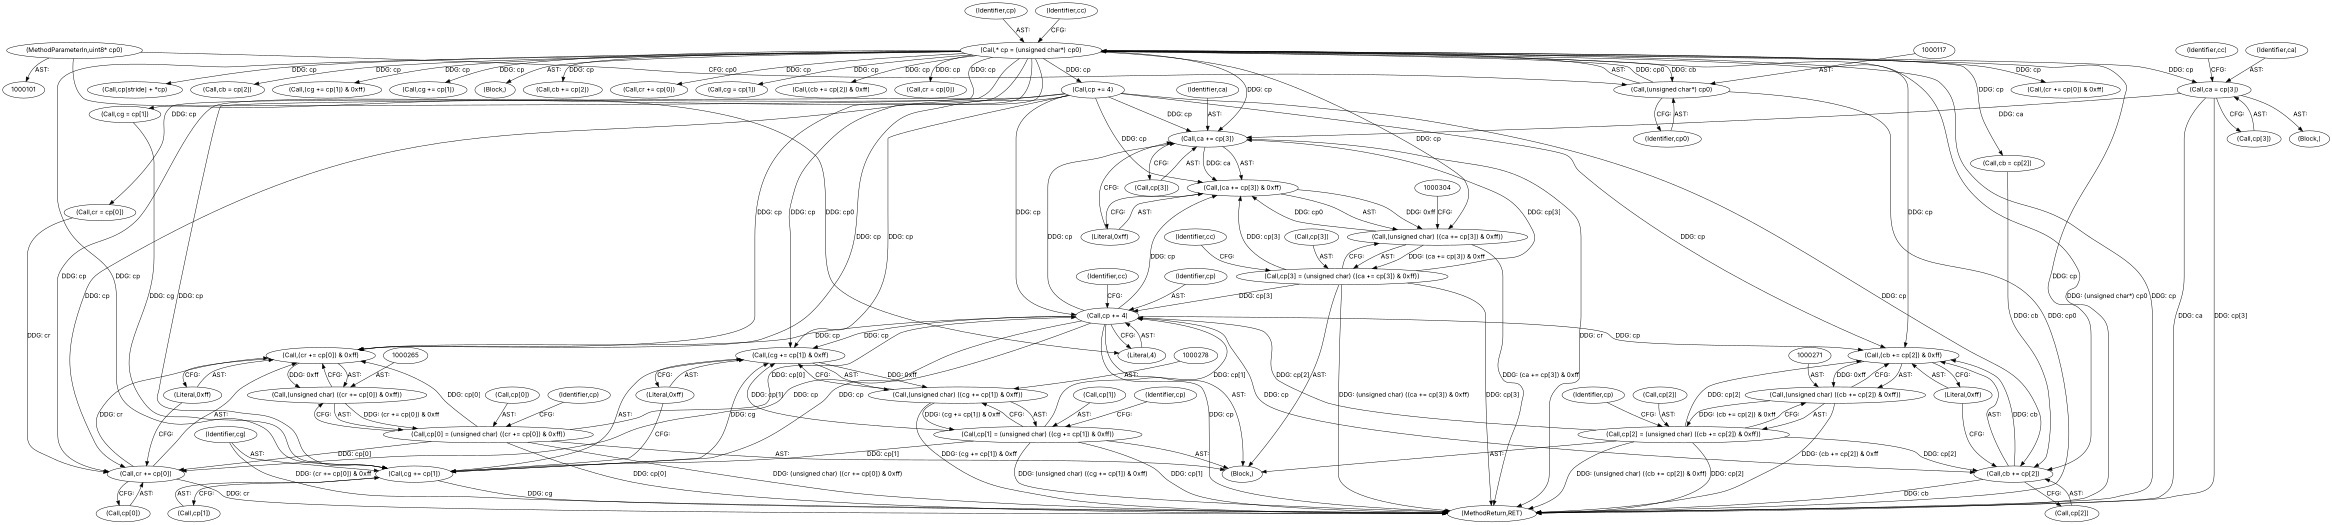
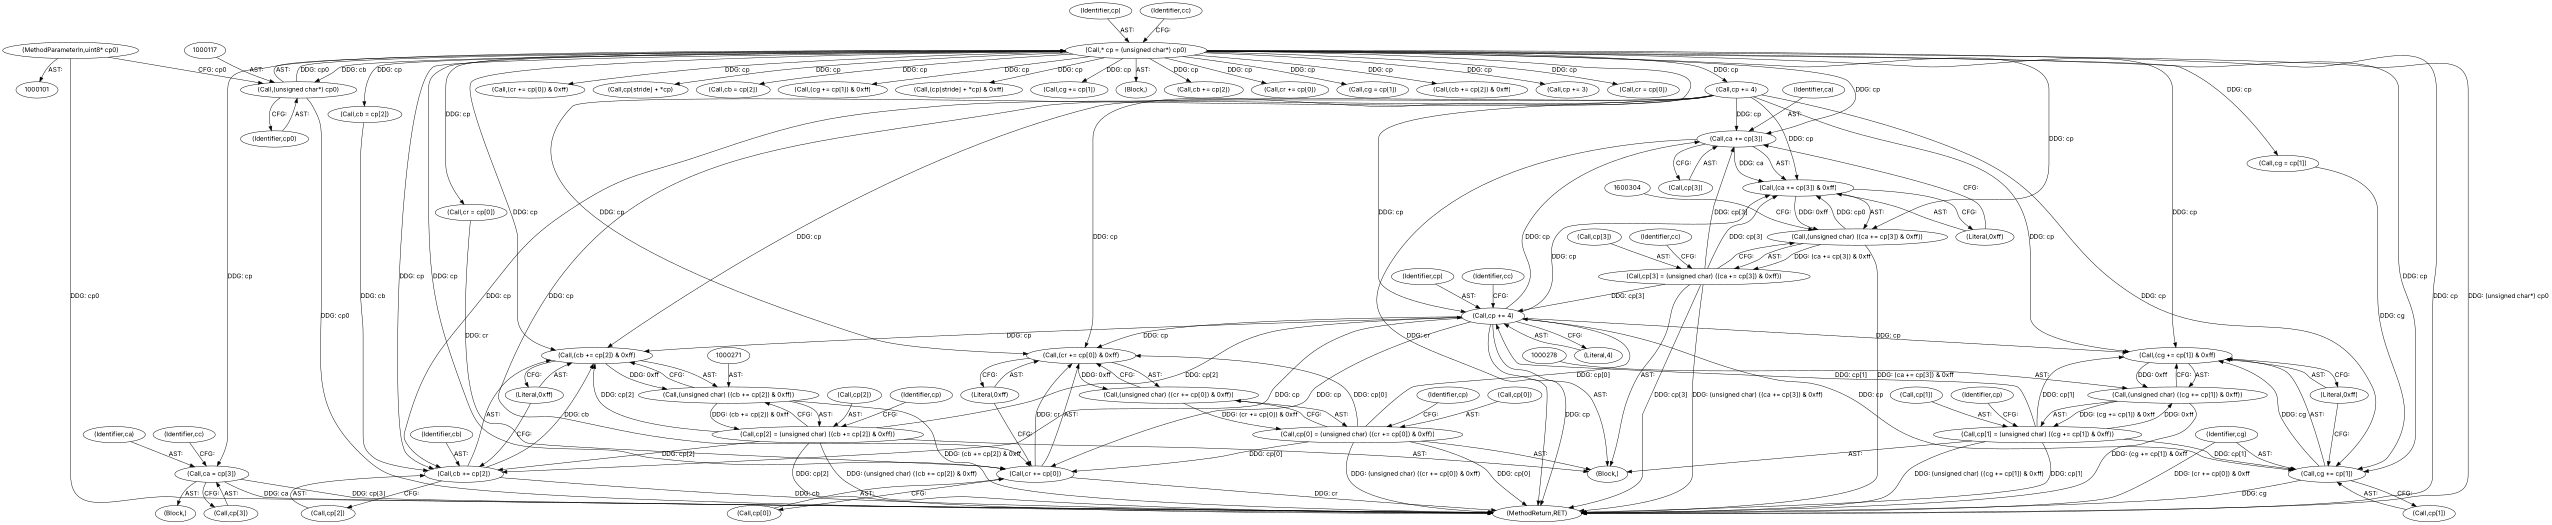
none -> (959, 90)
none -> (1568, 90)
(675, 107) -> (239, 499)
(1716, 122) -> none
(1437, 188) -> (1628, 188)
(406, 356) -> none
(1018, 415) -> (2179, 415)
none -> (442, 435)
